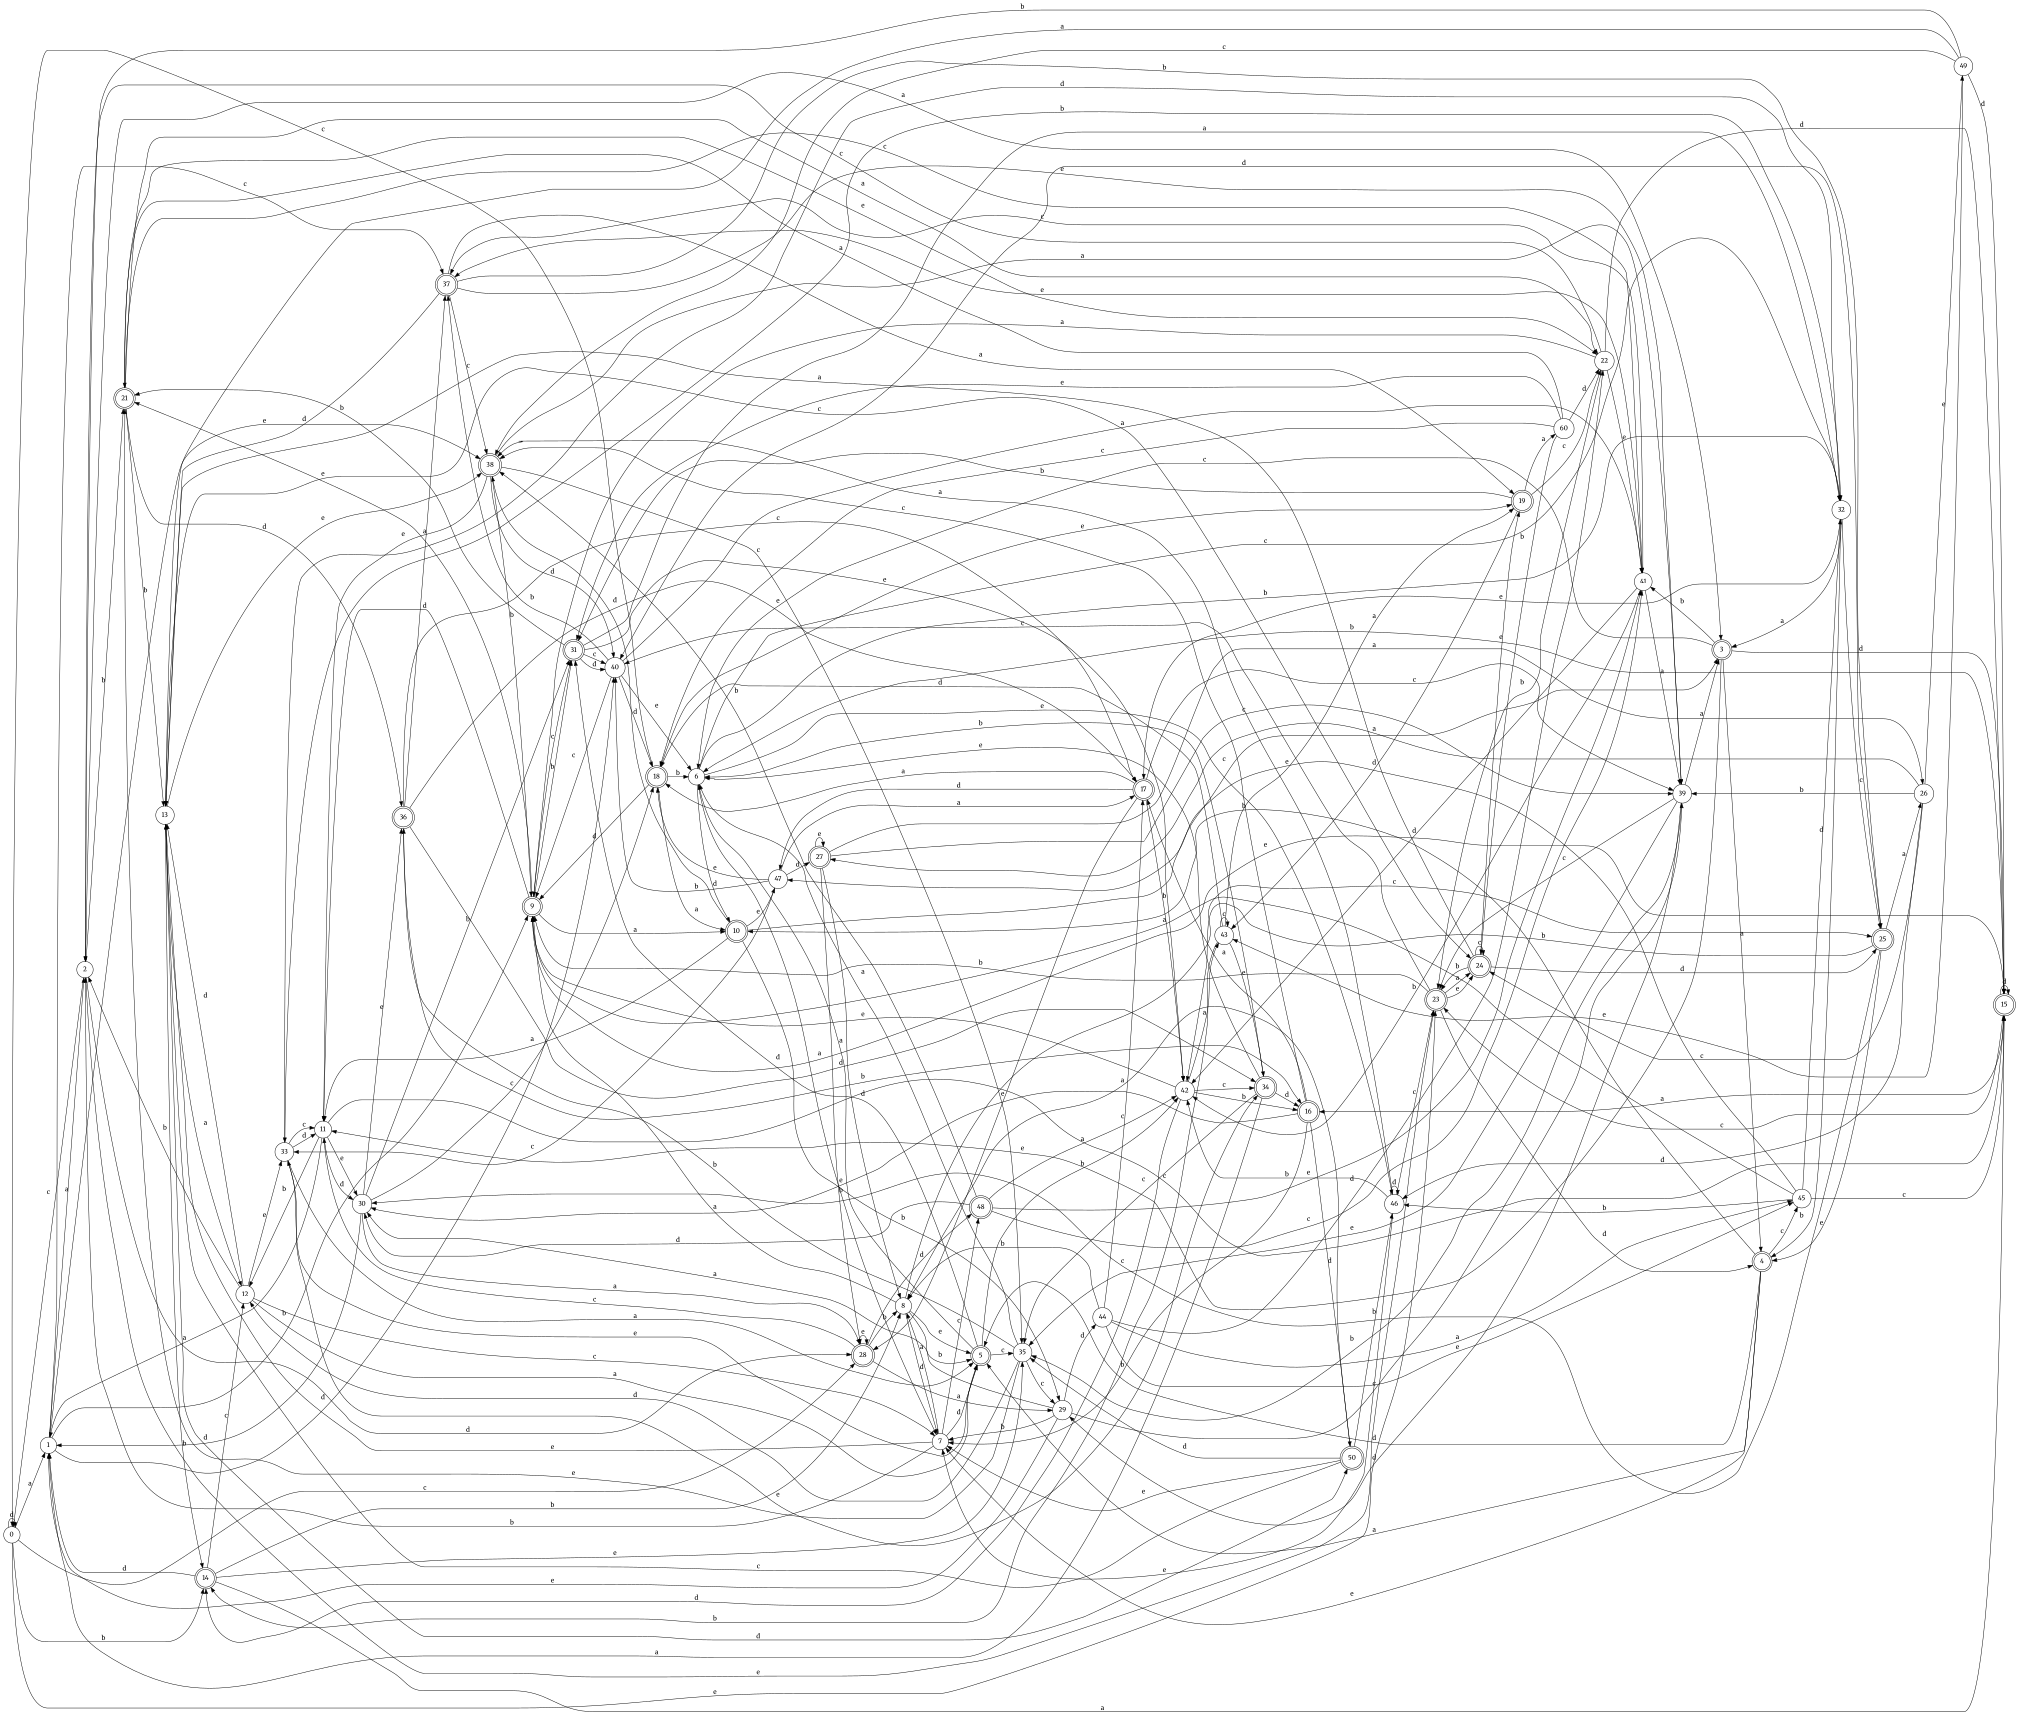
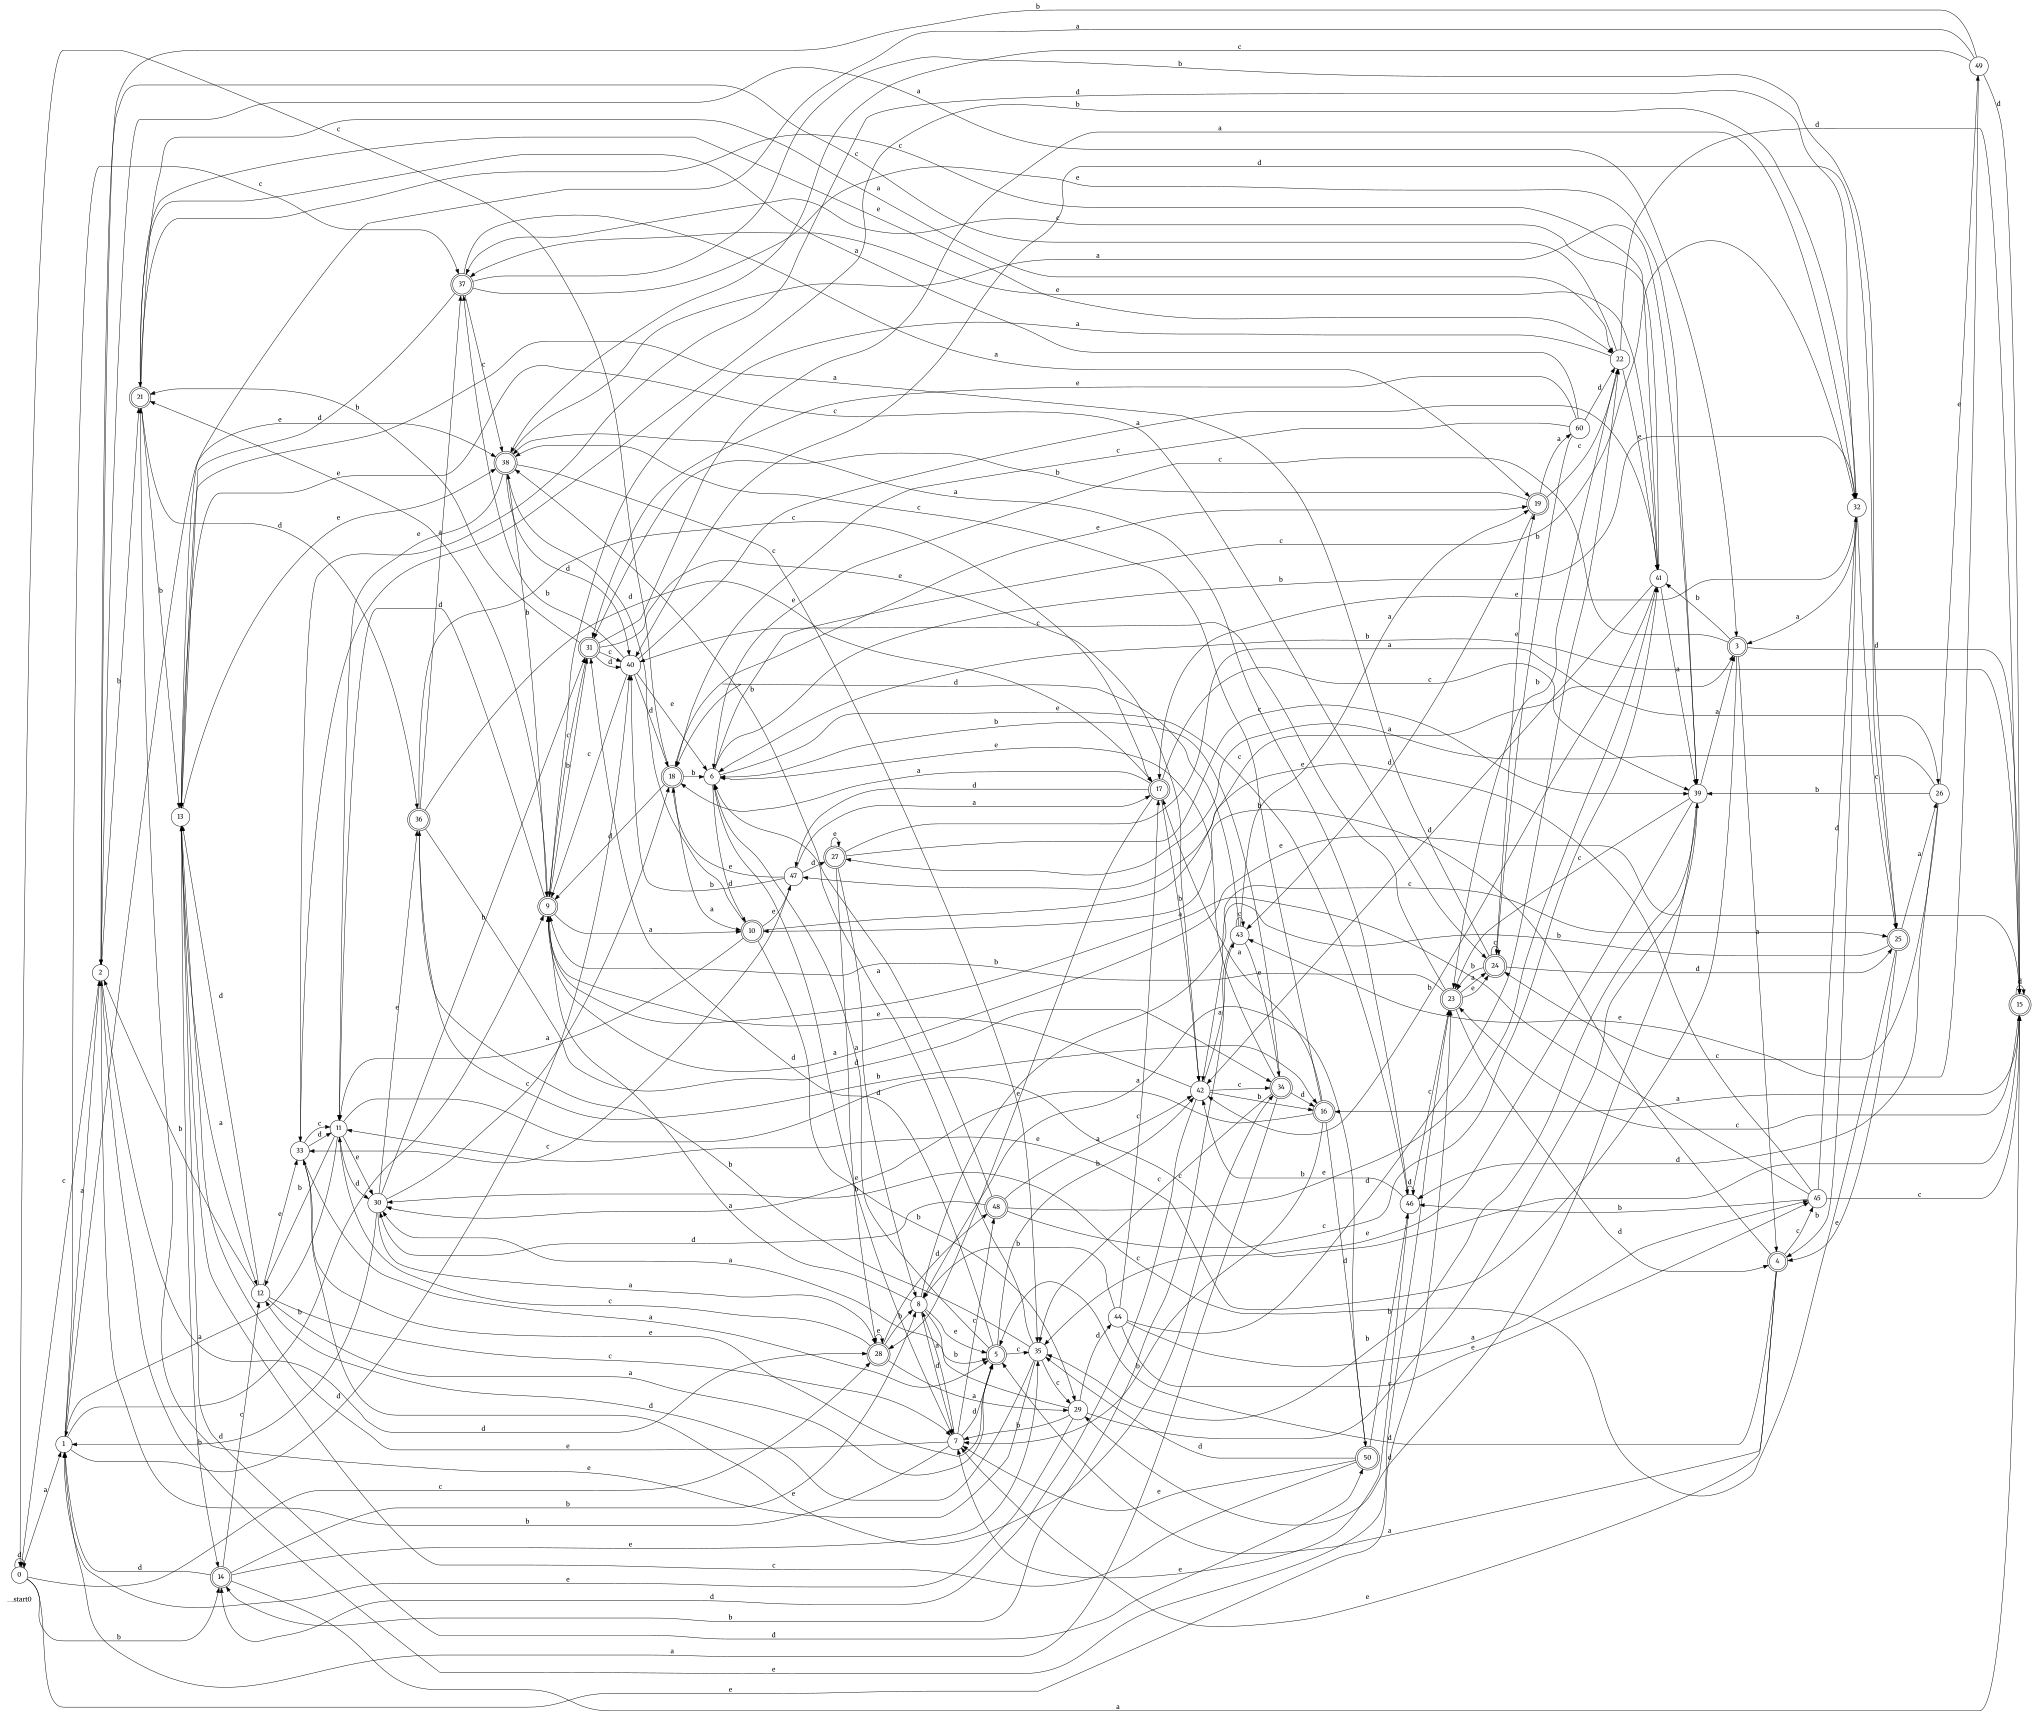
none -> (20, 1600)
